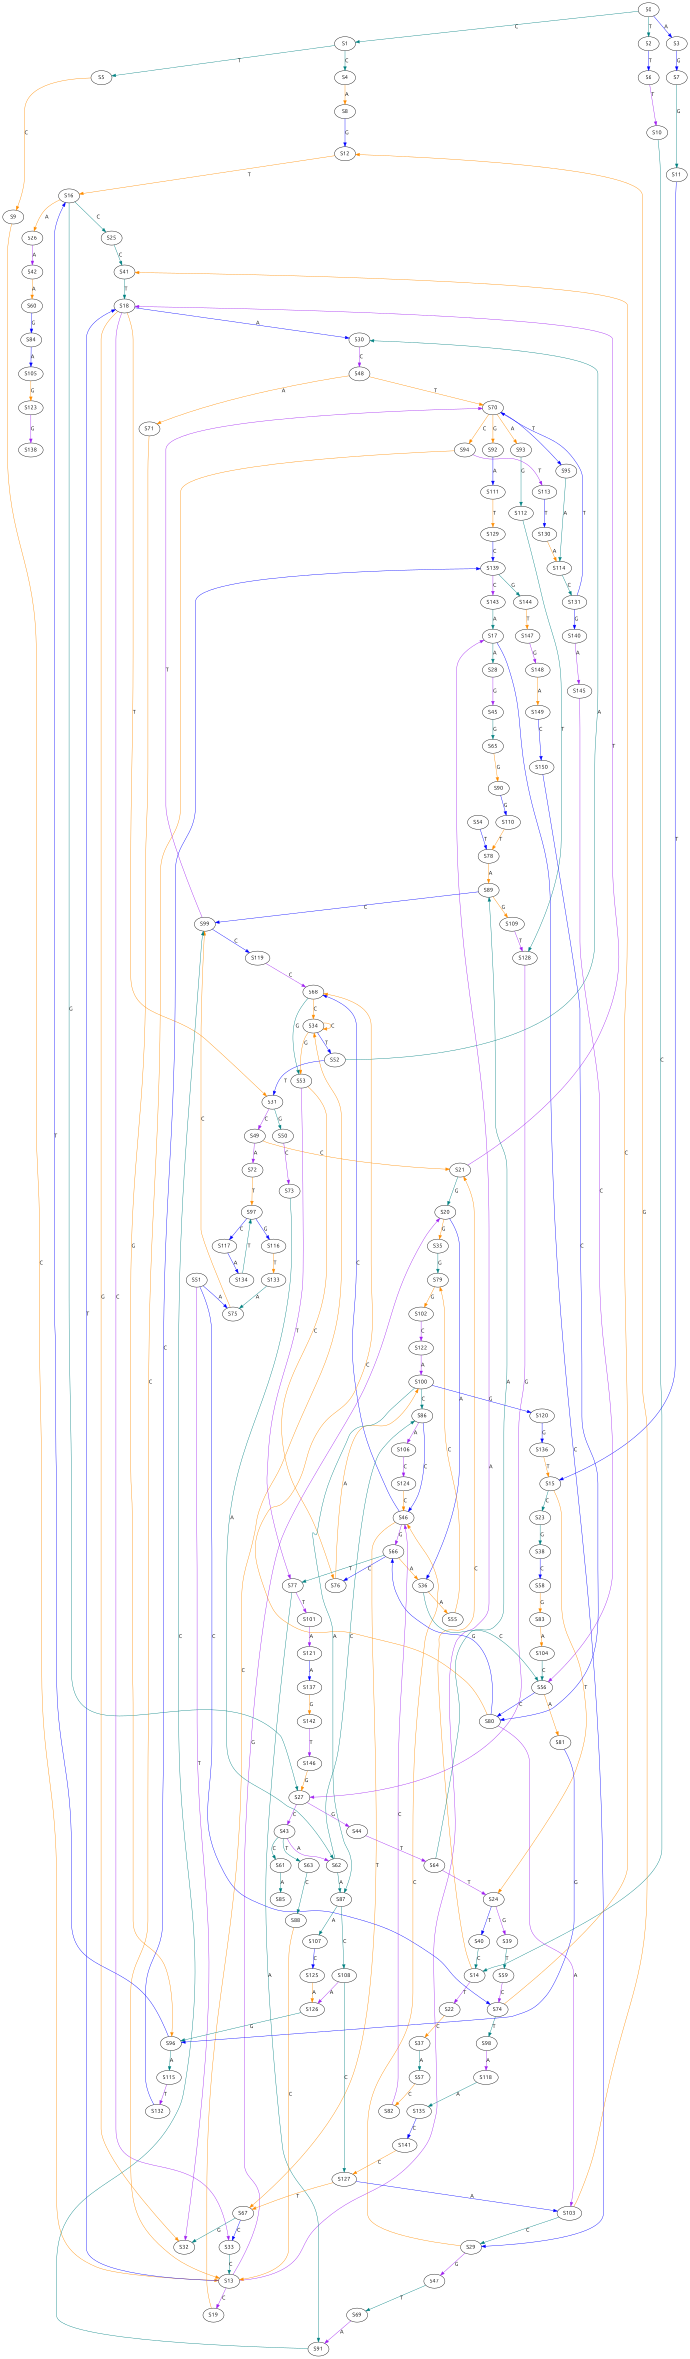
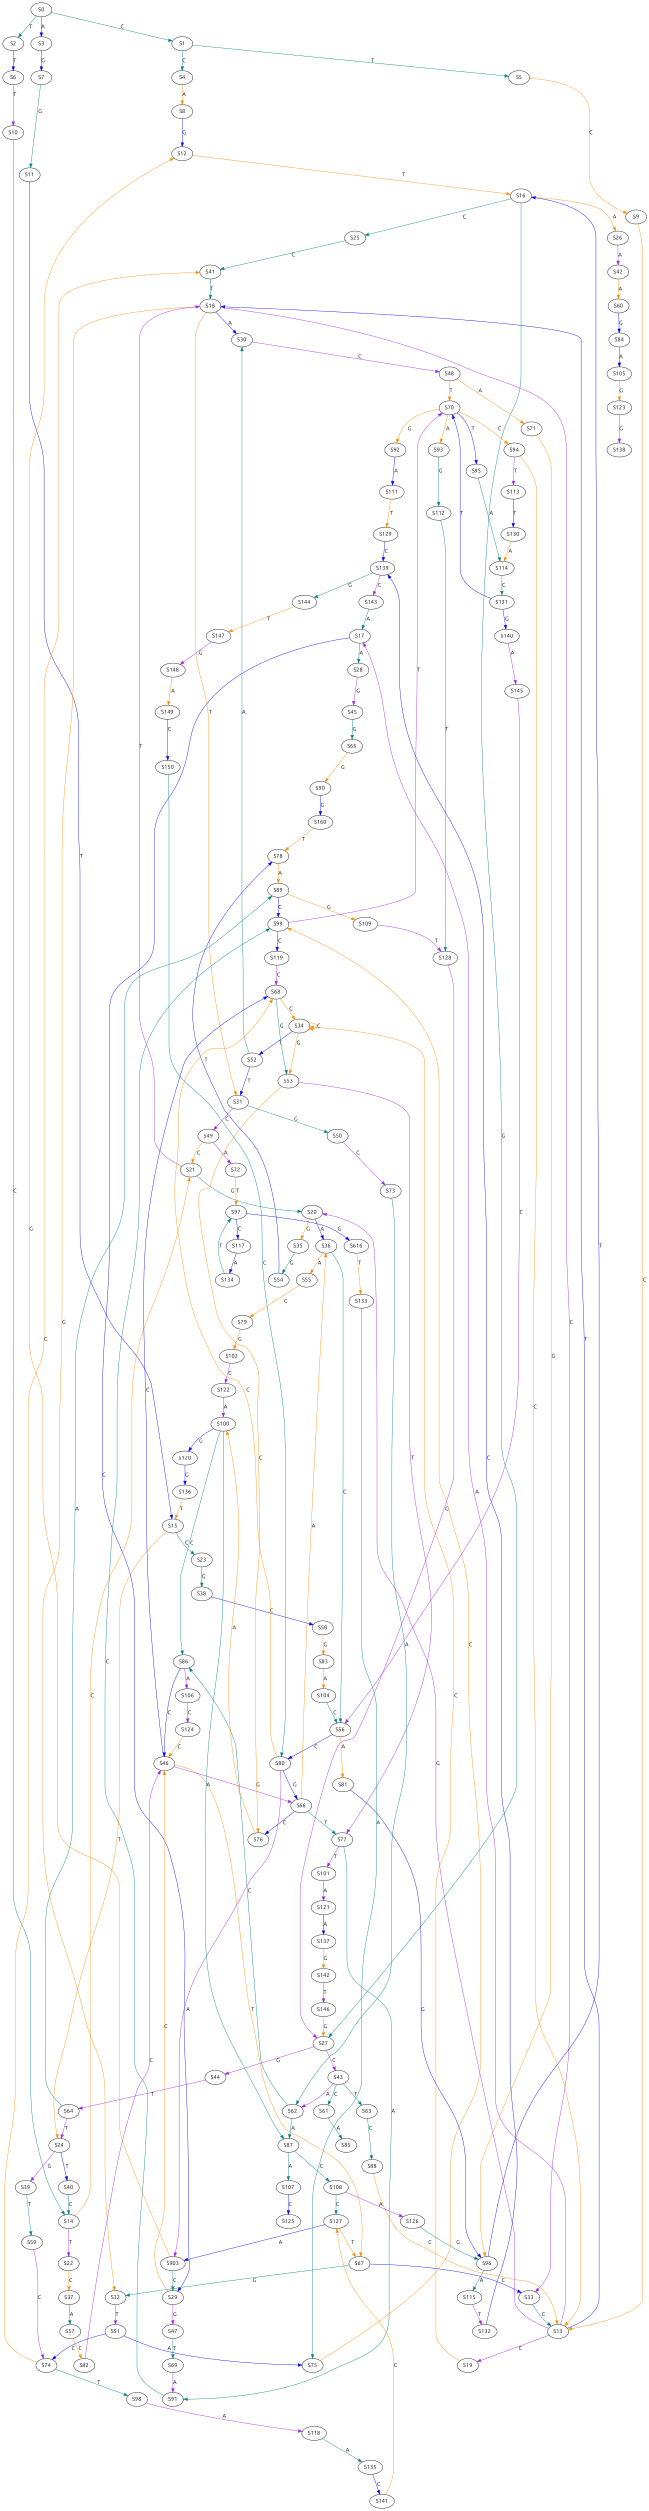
(508, 822) -> (320, 822)
(274, 1246) -> (356, 1246)
(438, 1261) -> (289, 1261)
(581, 1274) -> (262, 1250)
(198, 1762) -> (116, 2313)
(312, 1991) -> none
(569, 2213) -> (173, 2264)
